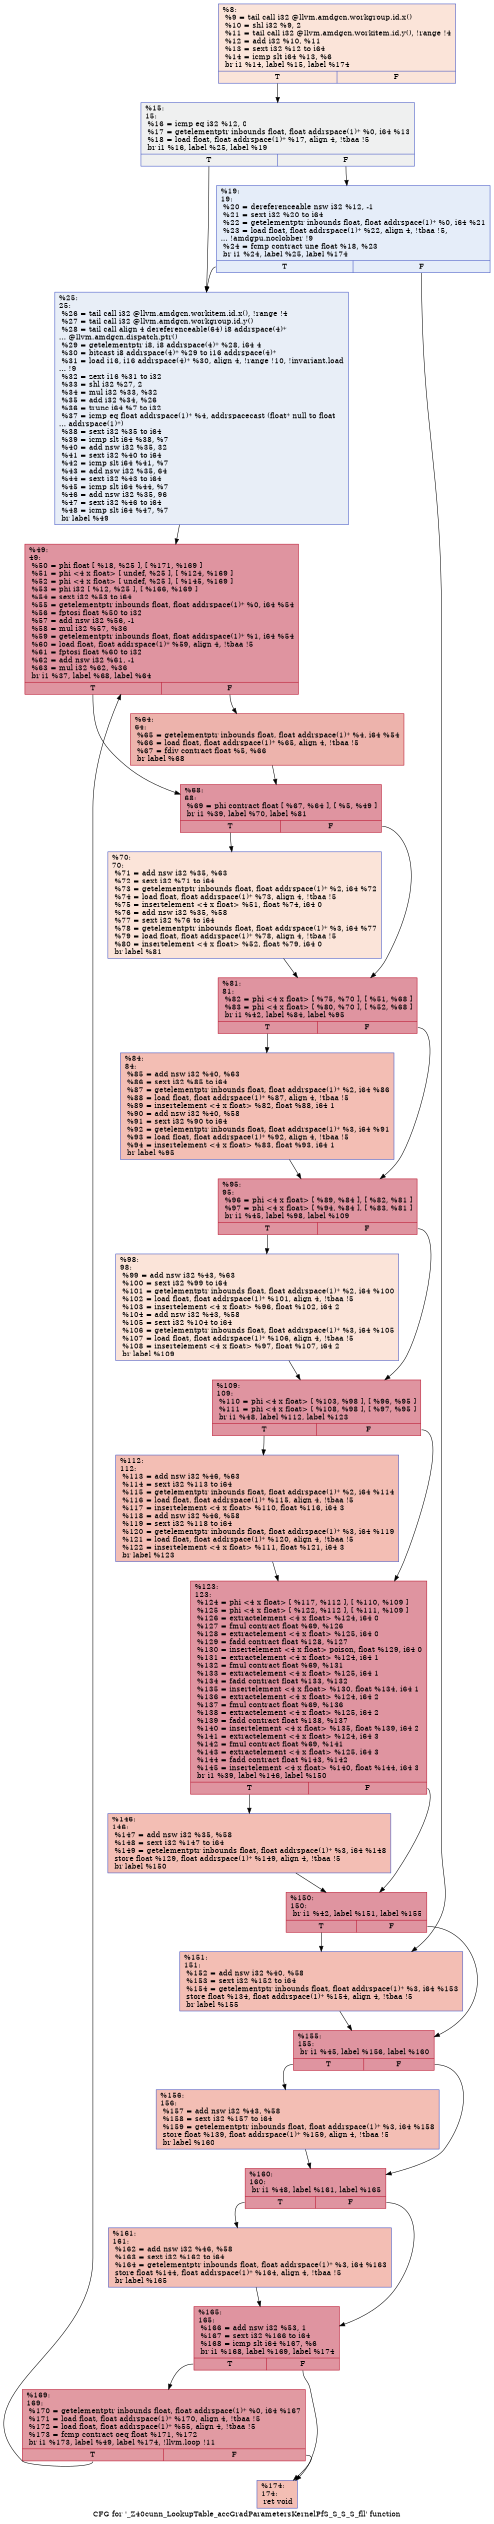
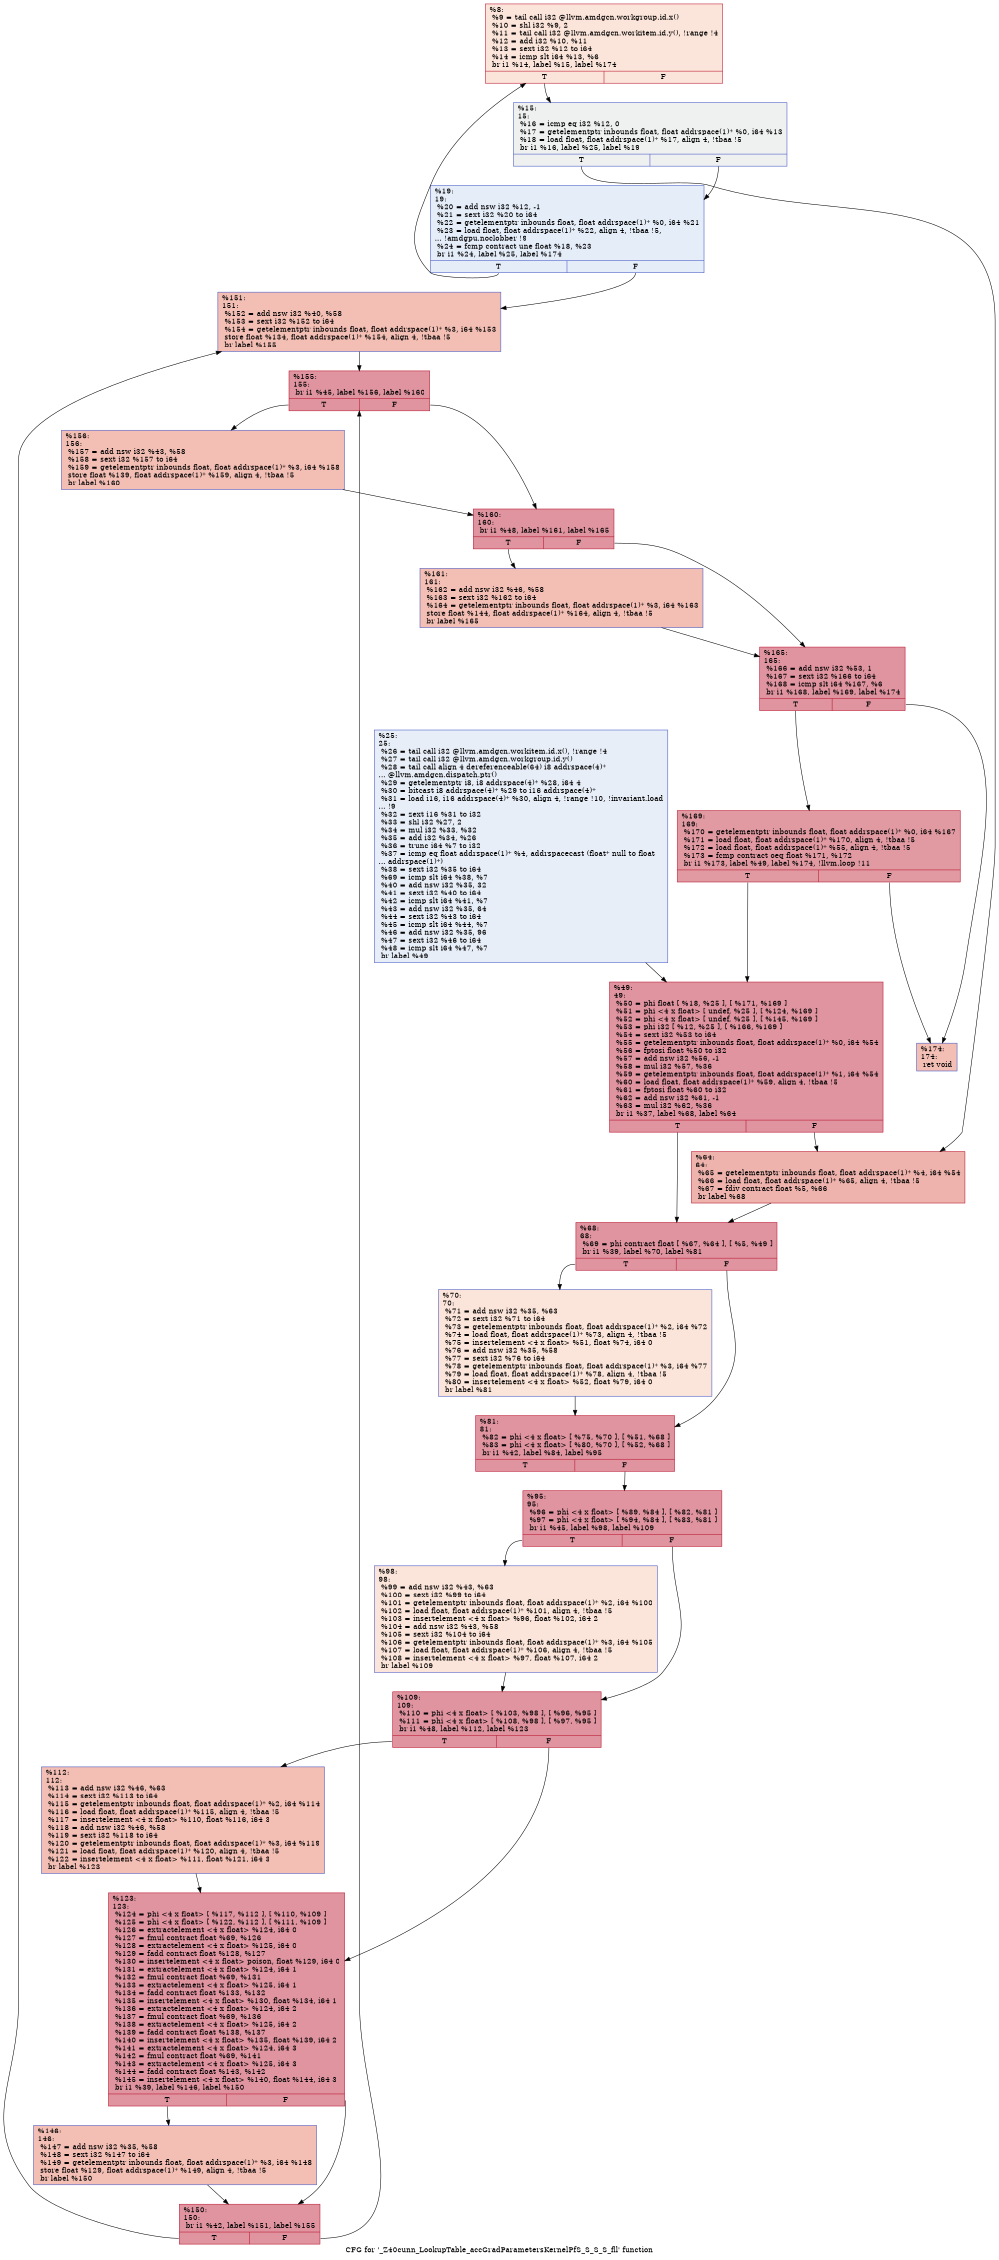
(337, 44) -> (604, 44)
(297, 207) -> (488, 207)
(208, 227) -> (995, 497)
(210, 274) -> (425, 198)
(114, 440) -> (433, 878)
(257, 1106) -> none
